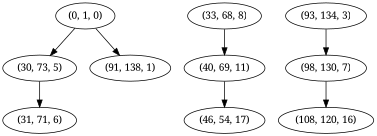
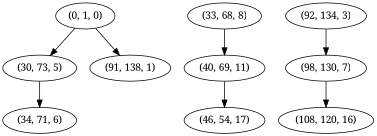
(326, 16) -> (326, 16)
(40, 120) -> (40, 120)
